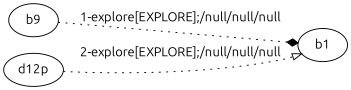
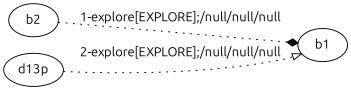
(34, 20) -> (34, 20)
(34, 70) -> (34, 70)
